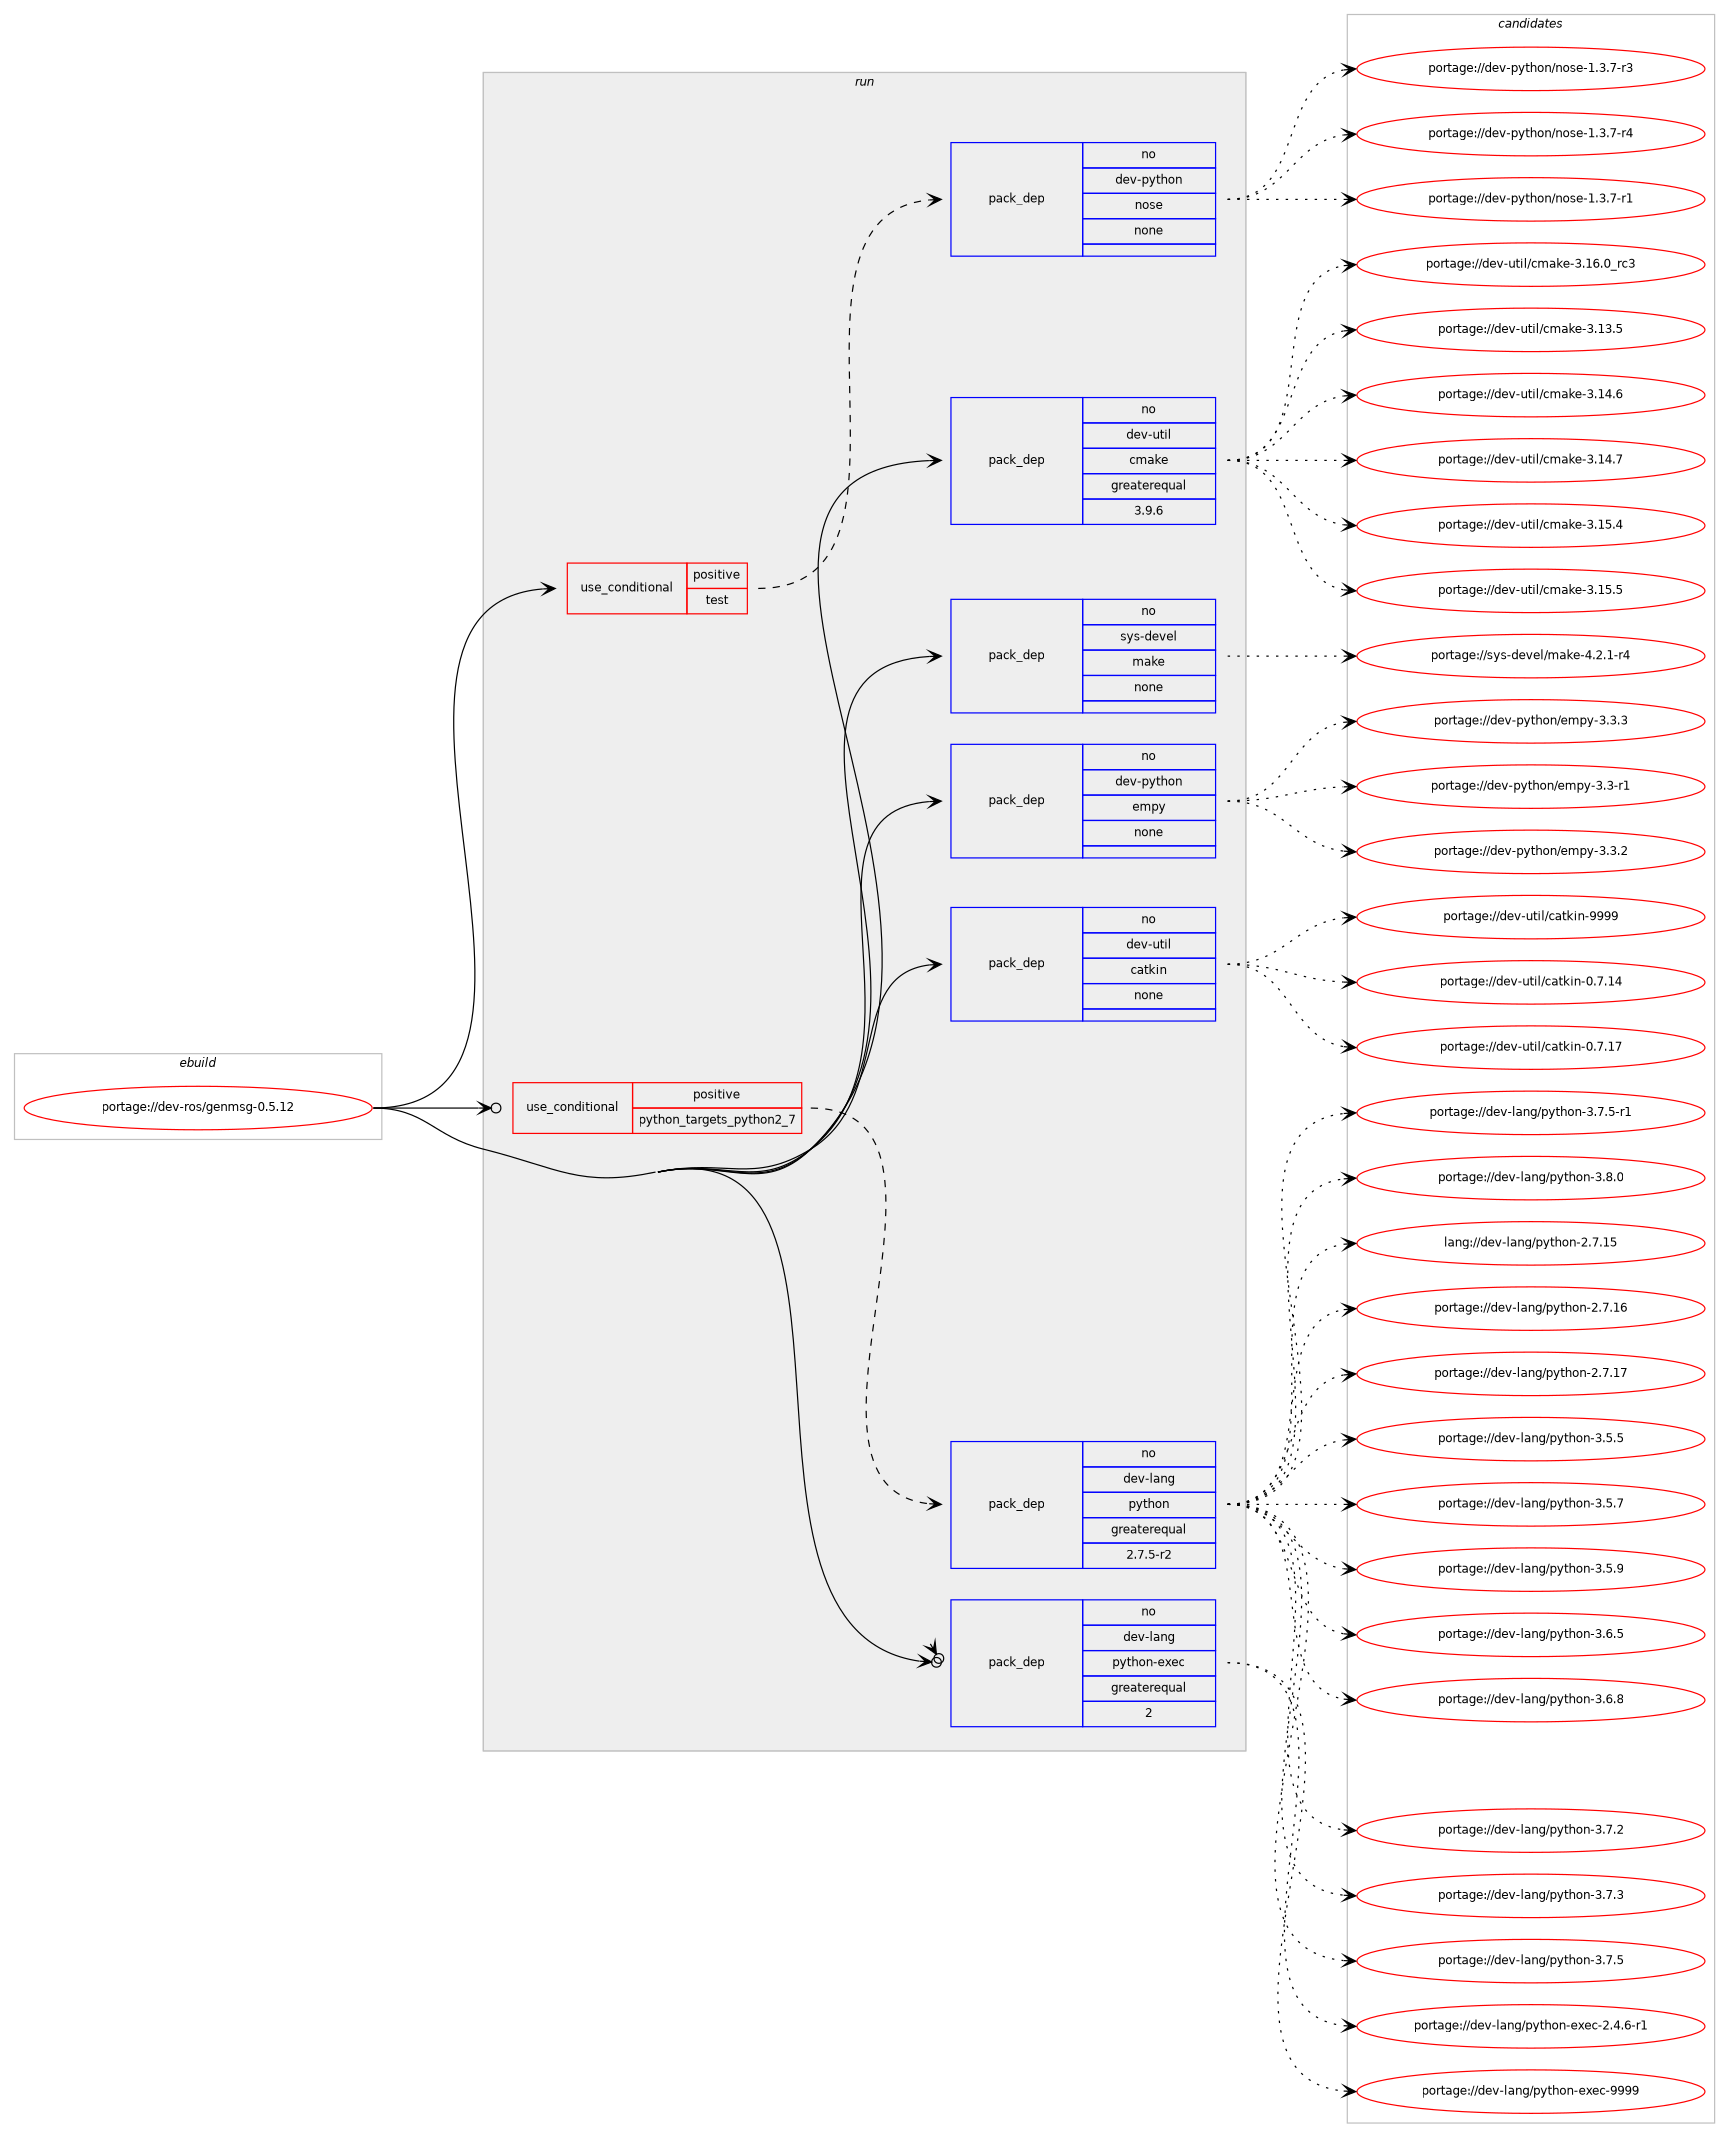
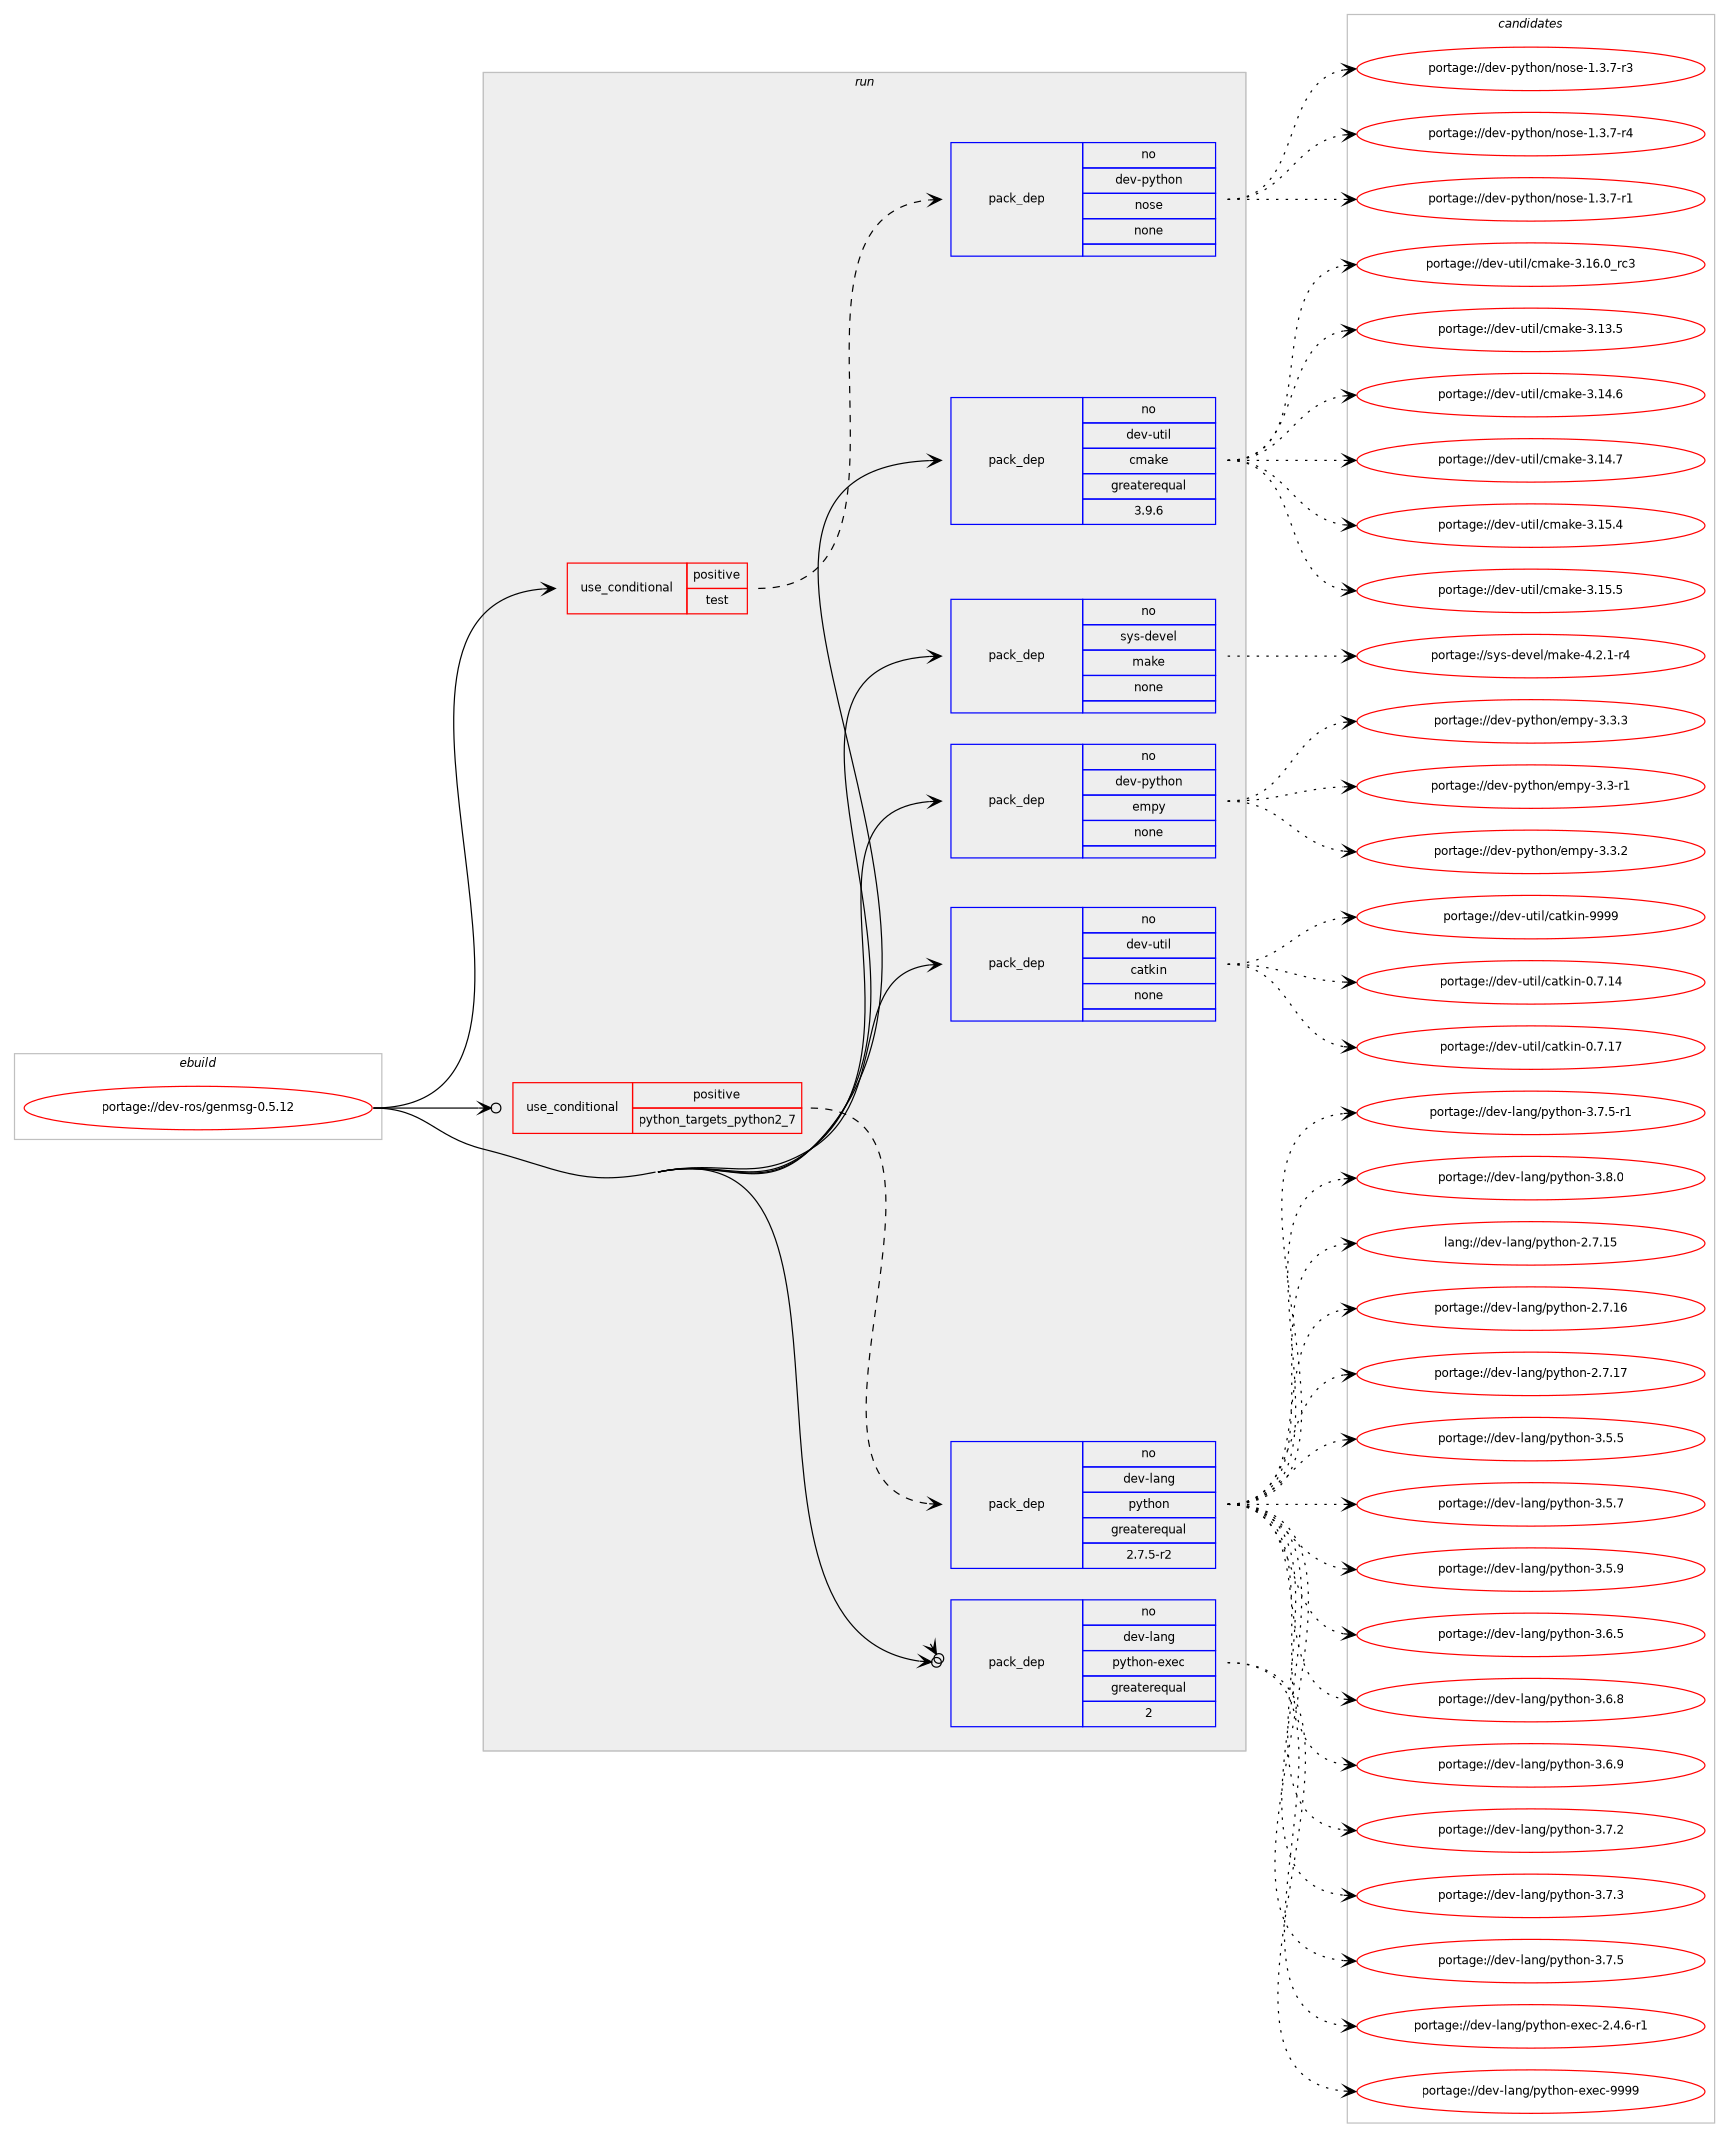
none -> (1531, 1765)
